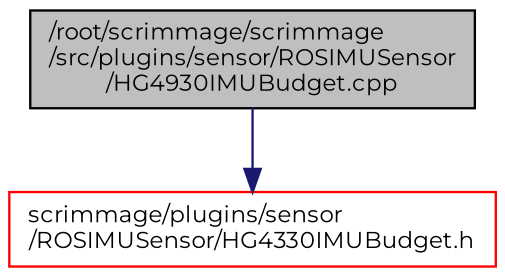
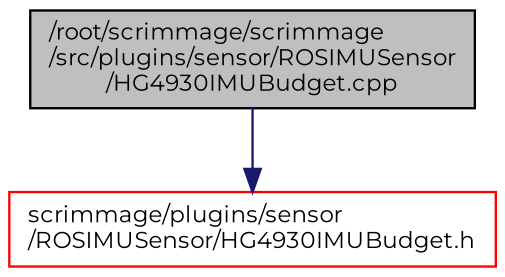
(253, 229) -> (253, 229)
